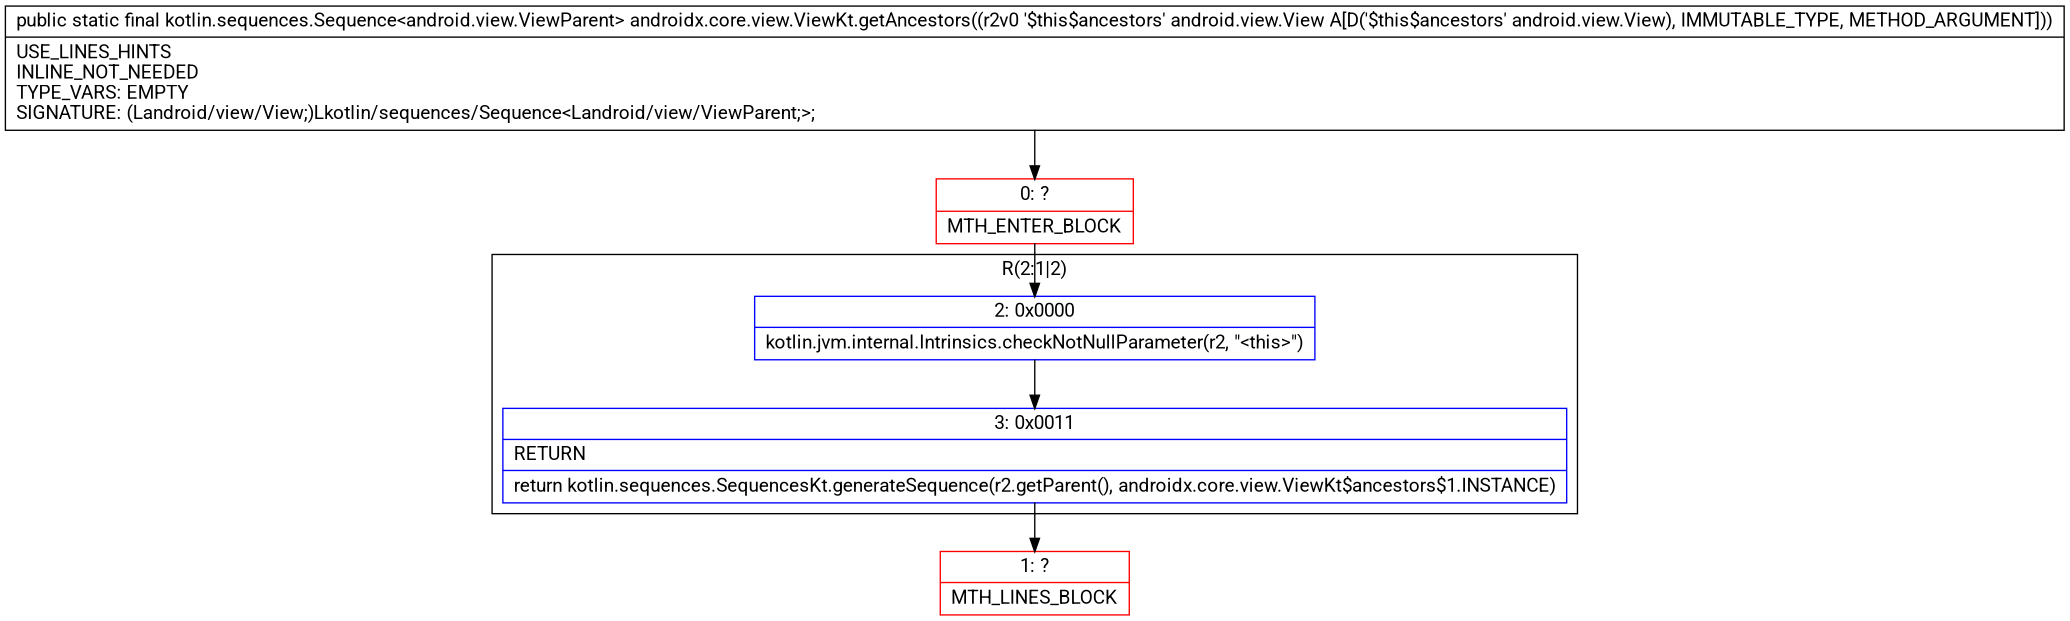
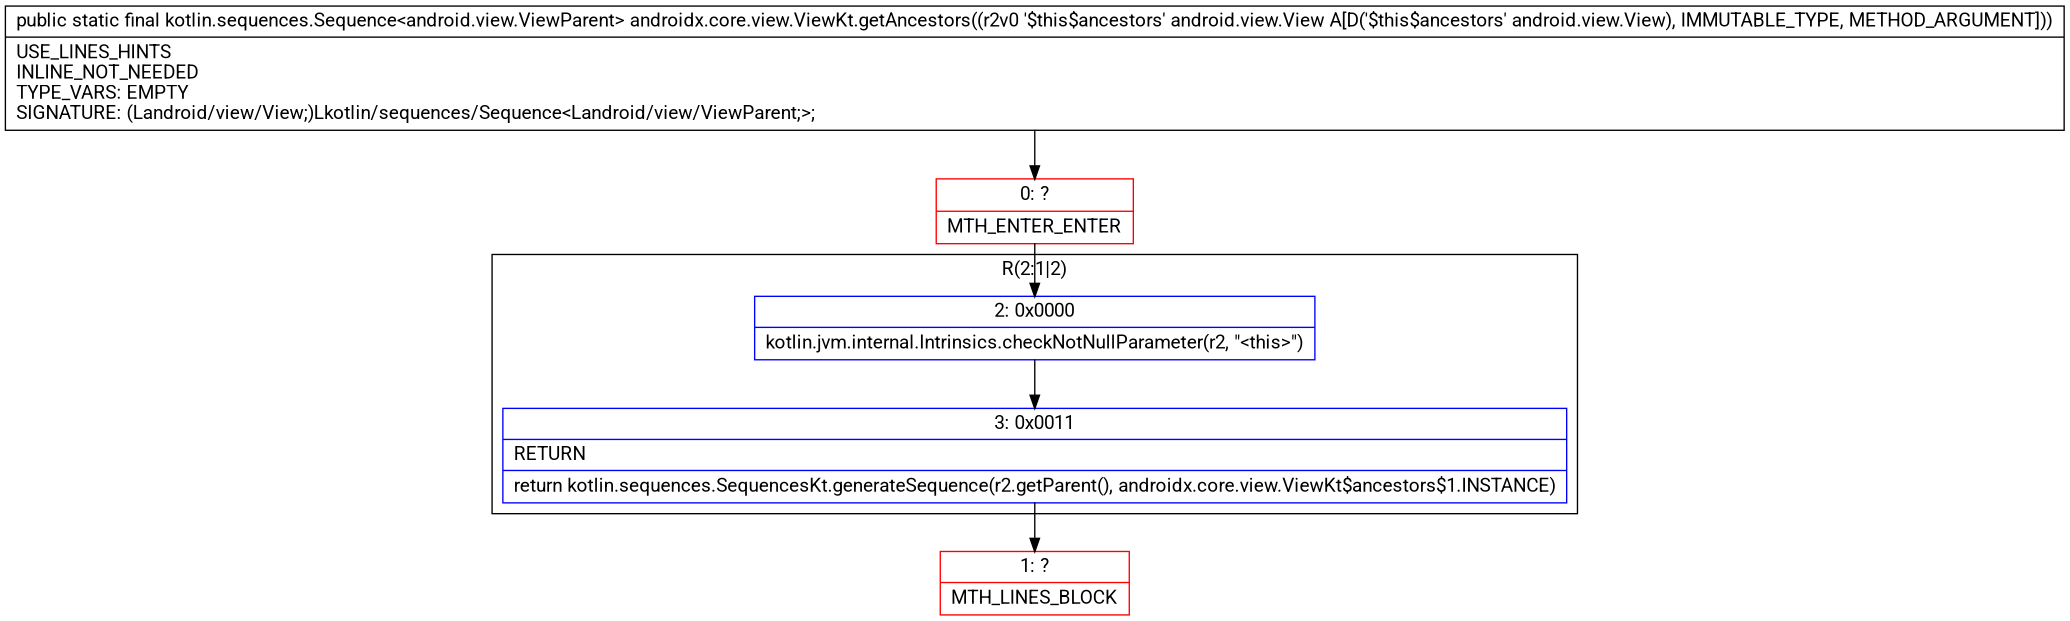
(1035, 227) -> (1035, 227)
